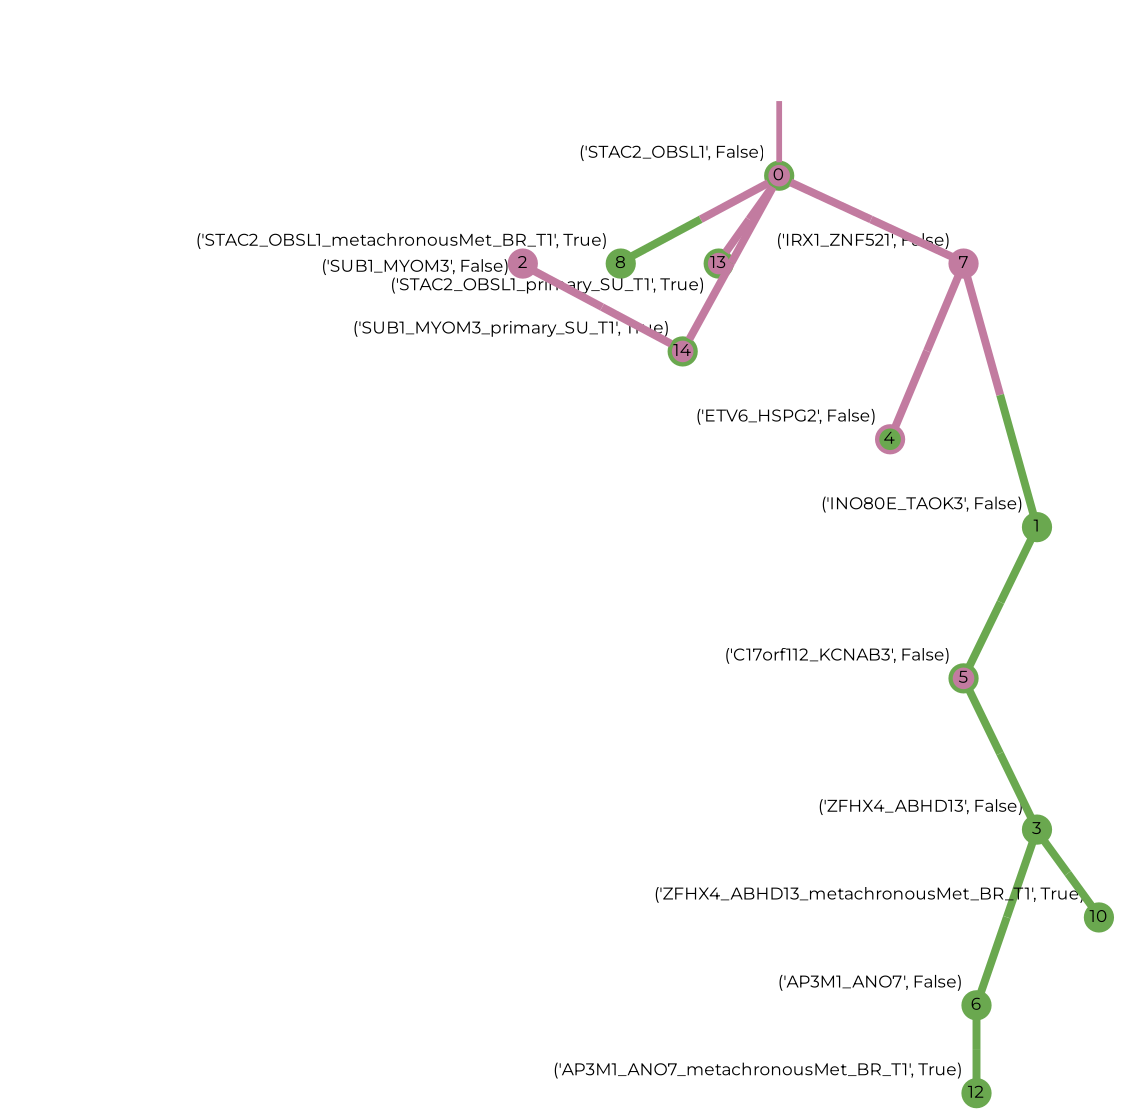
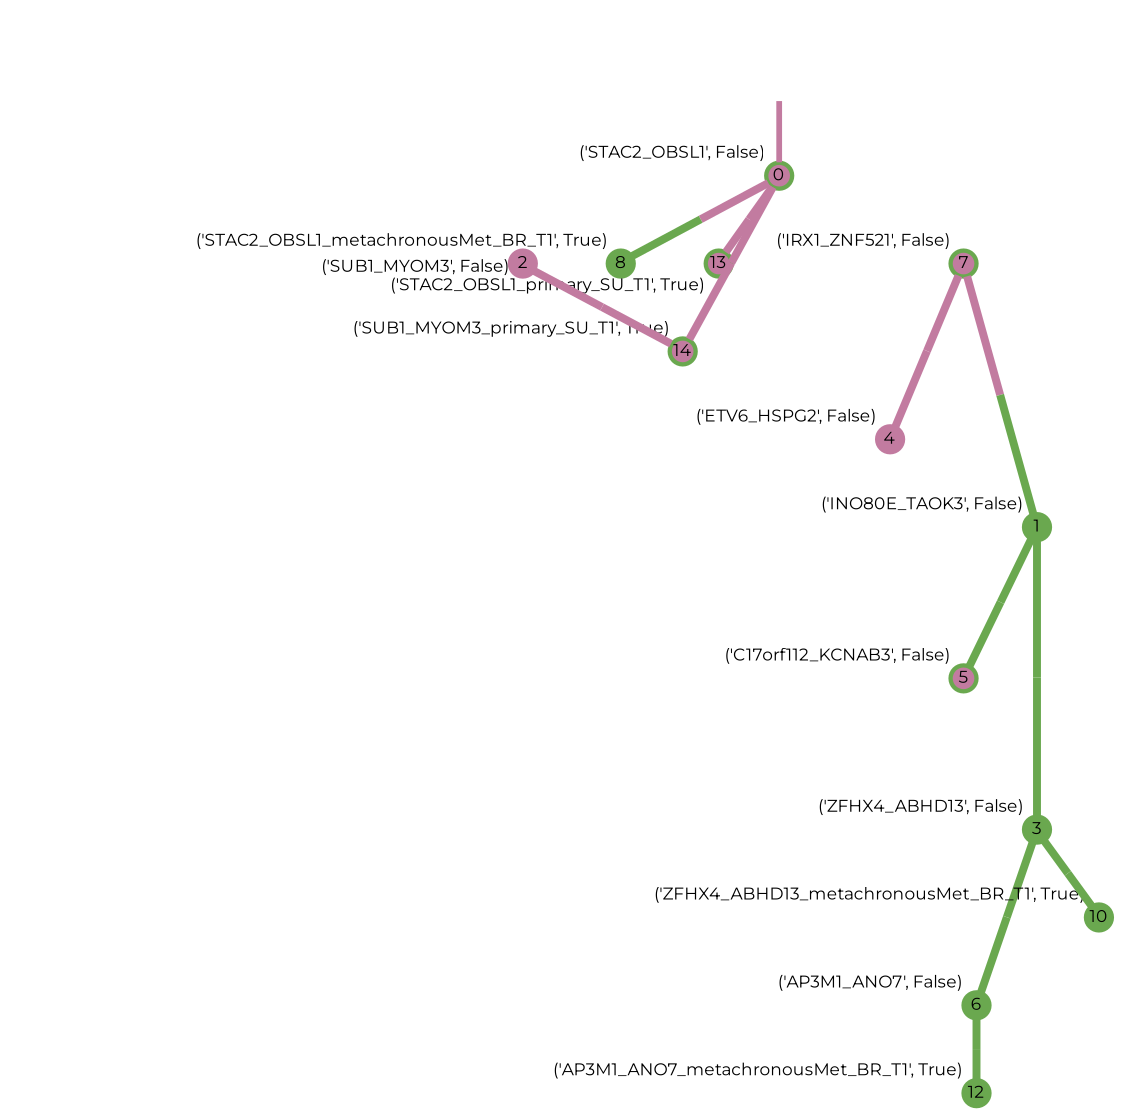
(871, 220) -> none
(964, 264) -> (964, 264)
(890, 439) -> (890, 439)
(1000, 754) -> (1037, 678)
